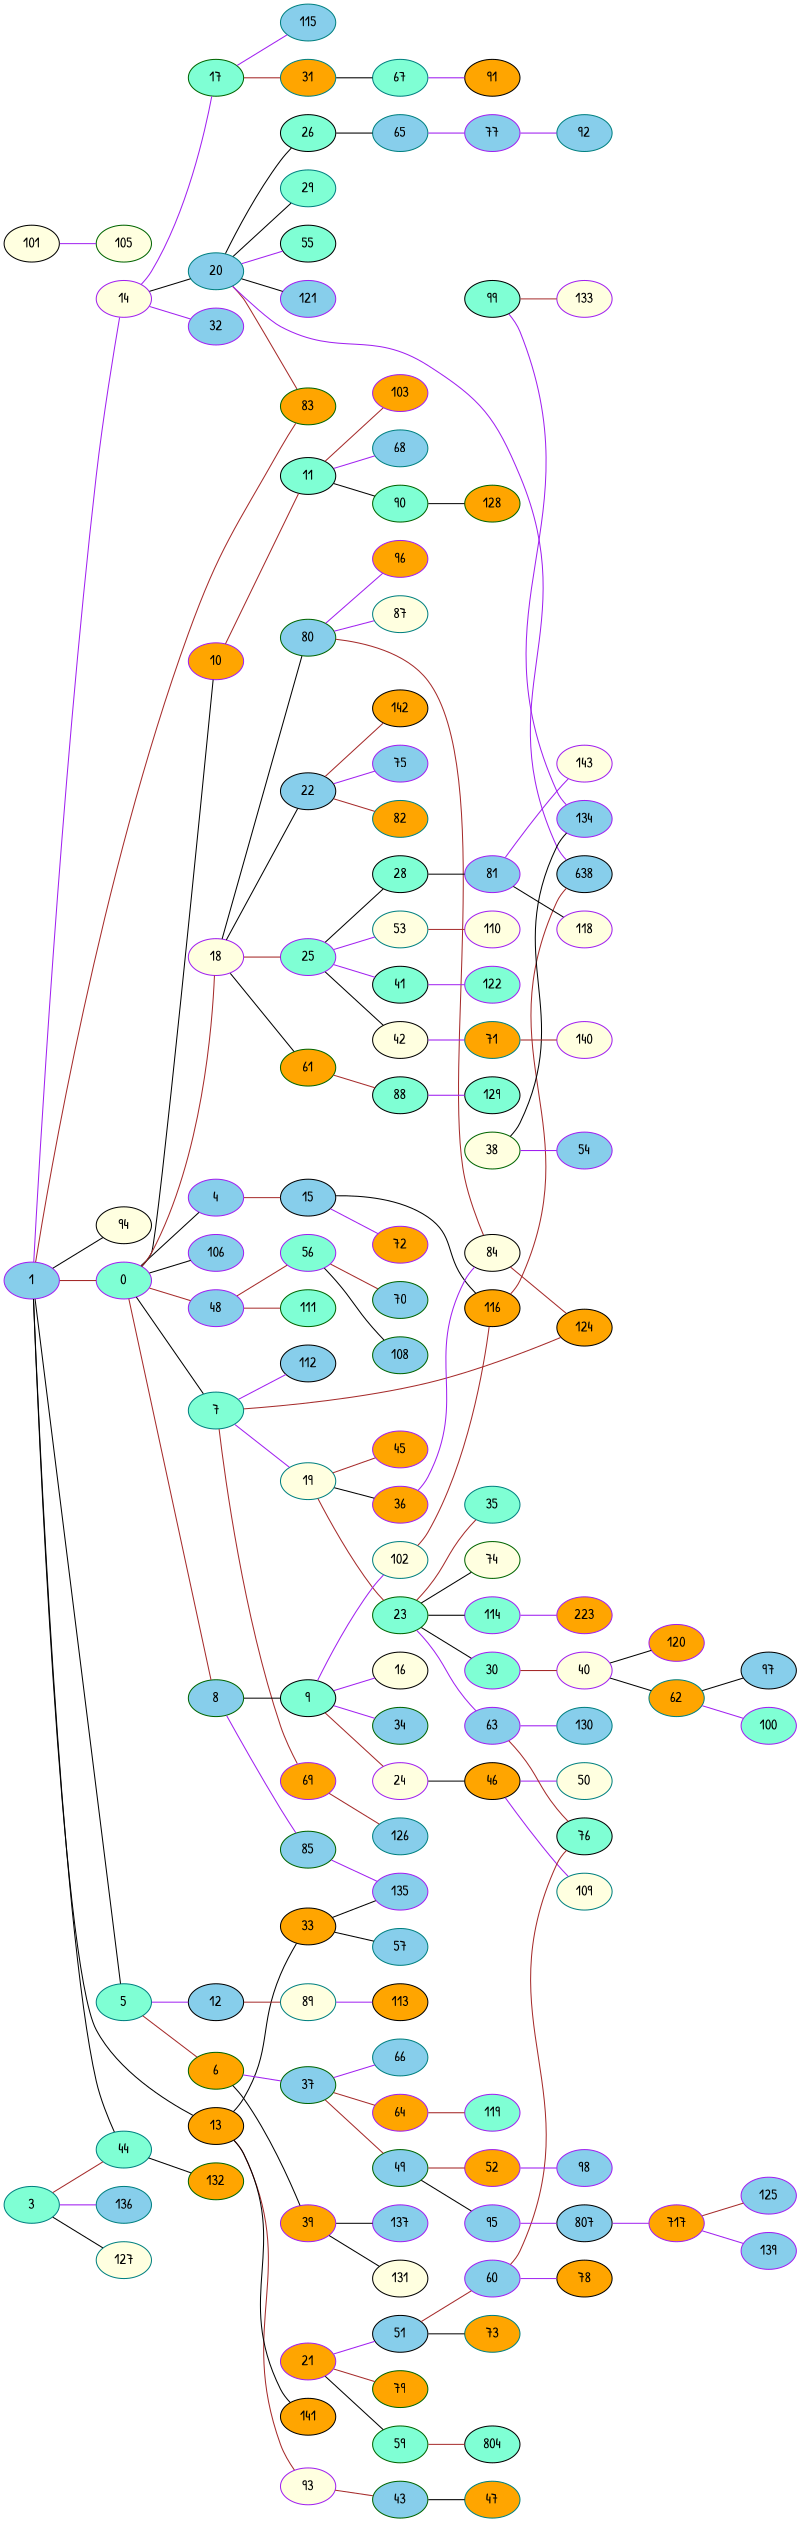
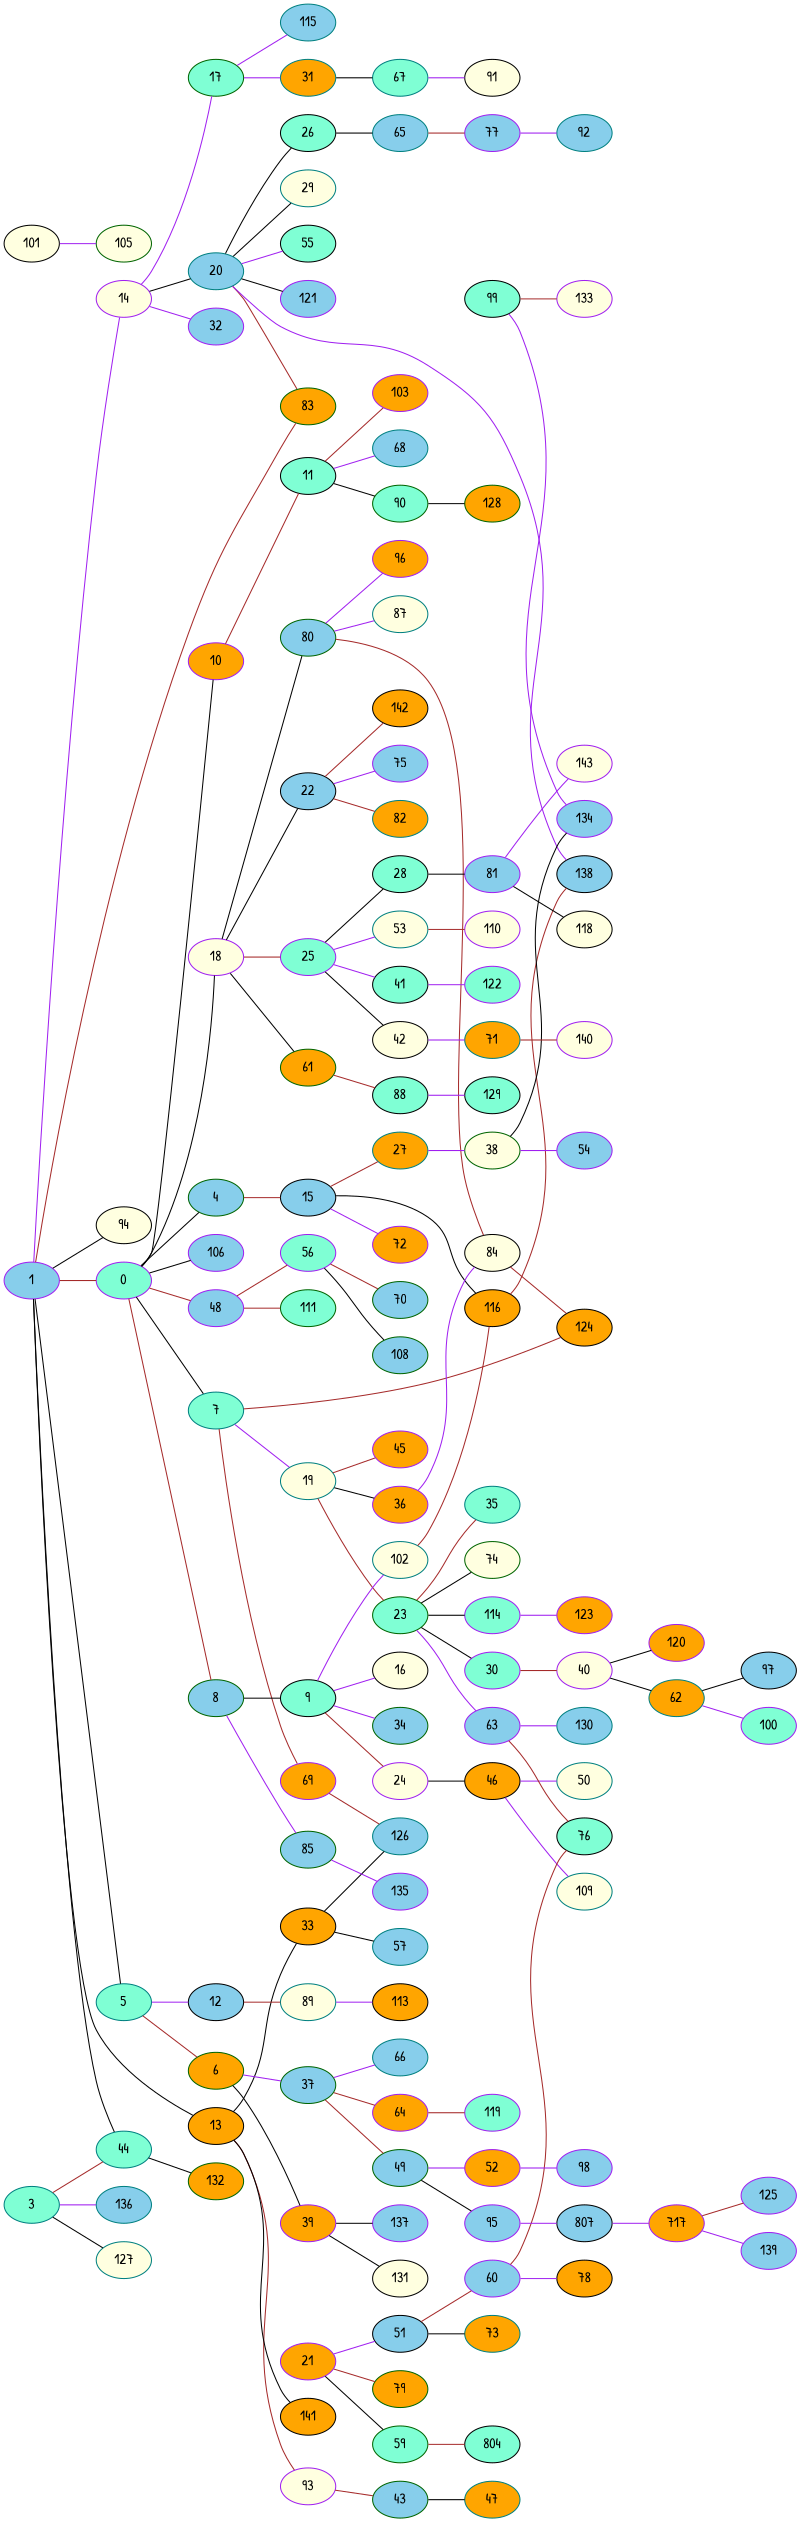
(262, 78) -> (262, 78)
(492, 78) -> (492, 78)
(446, 133) -> (446, 133)
(308, 188) -> (308, 188)
(584, 874) -> (584, 874)
(584, 929) -> (584, 929)
(195, 1126) -> (195, 1126)
none -> (400, 1151)
(216, 1198) -> (216, 1198)
(308, 1363) -> none
(584, 1615) -> (584, 1615)
(354, 1909) -> (354, 1881)
(446, 2168) -> (446, 2168)
